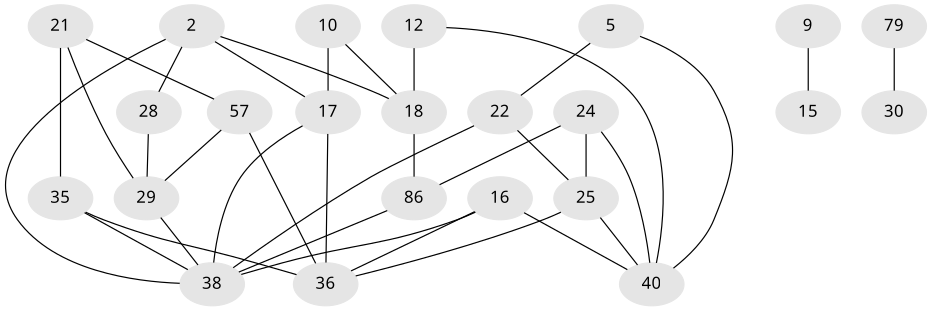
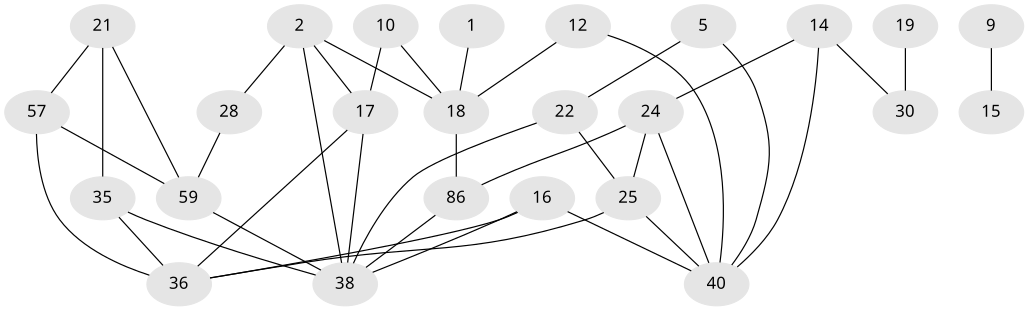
none -> (472, 26)
none -> (819, 26)
(894, 26) -> (905, 26)
(147, 198) -> (189, 198)
